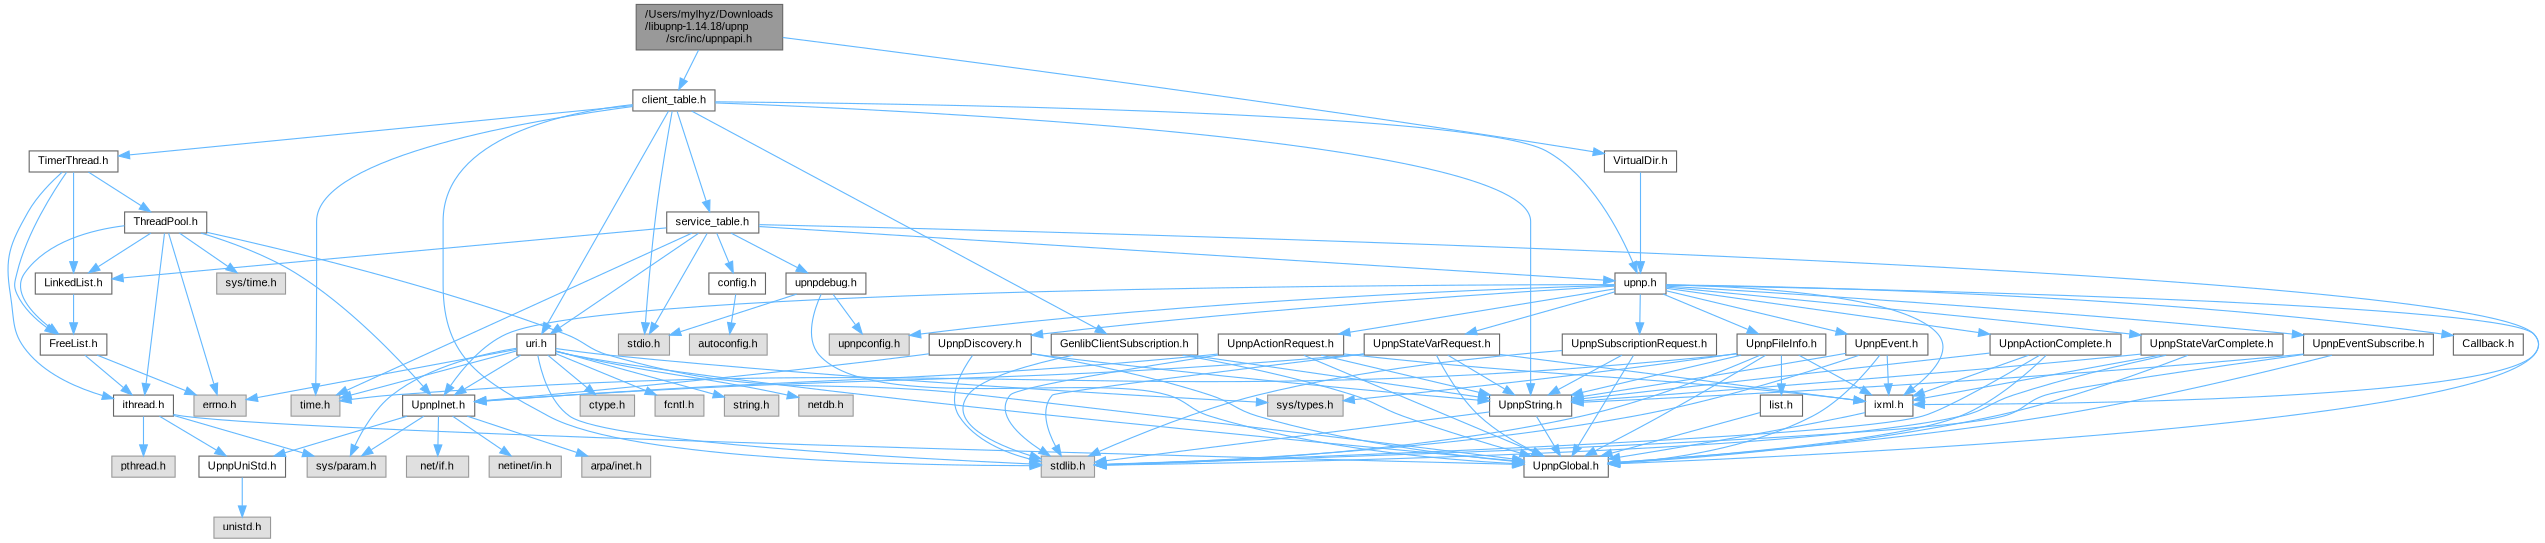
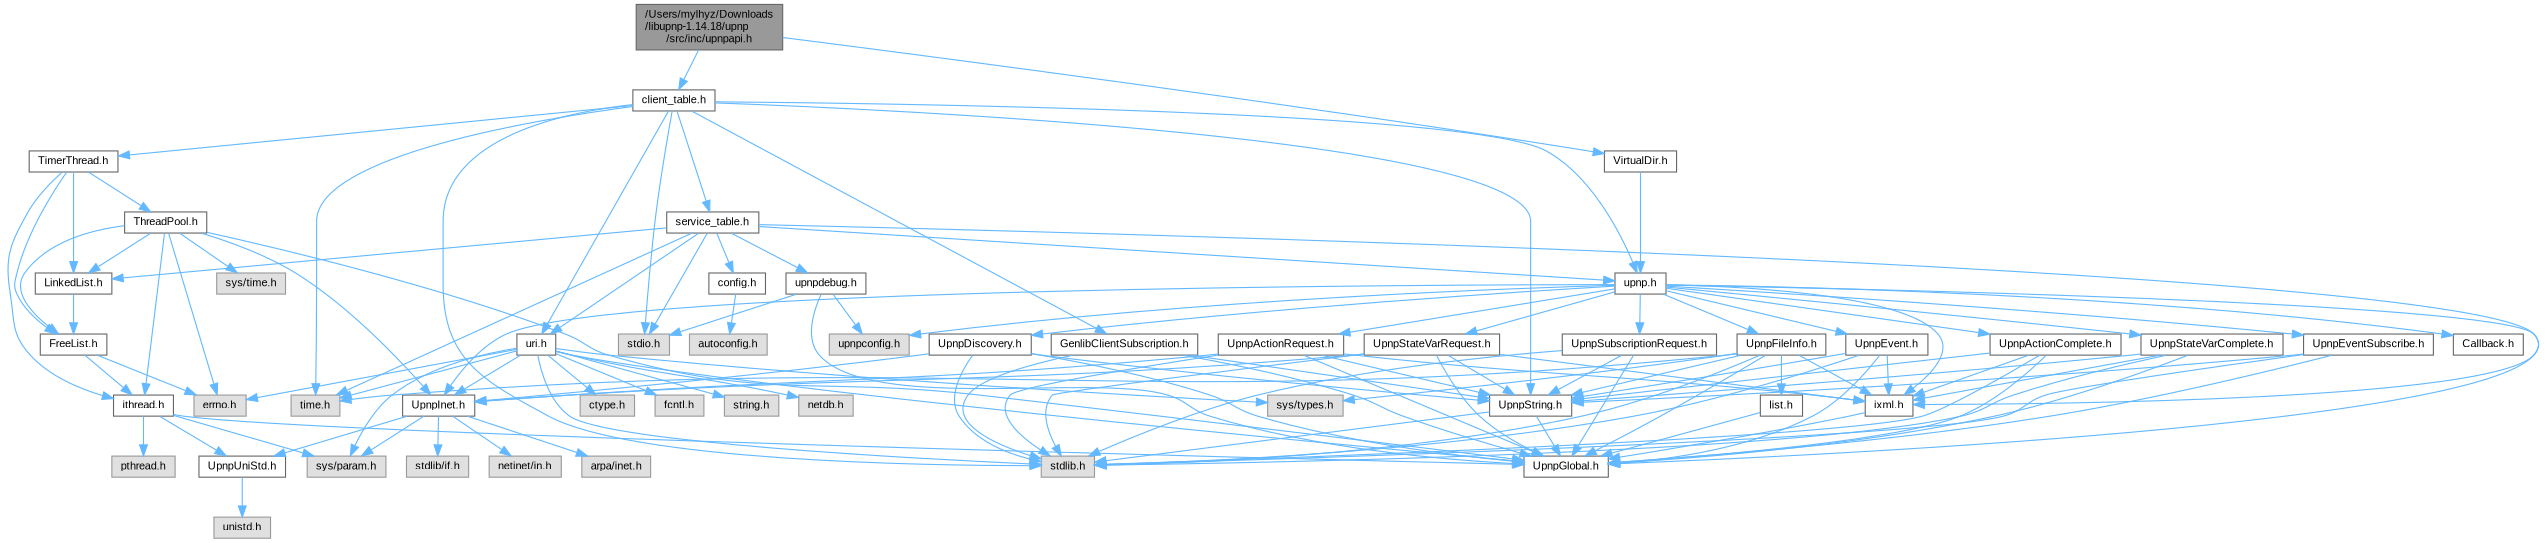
(438, 467) -> (438, 467)
